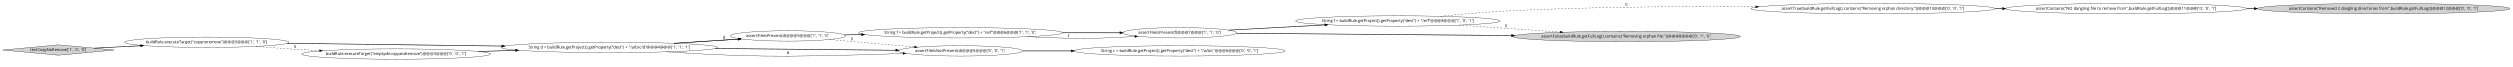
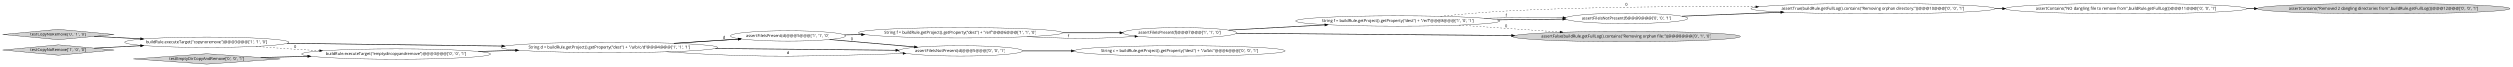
none -> (1627, 18)
none -> (58, 34)
(872, 43) -> (872, 43)
none -> (207, 59)
